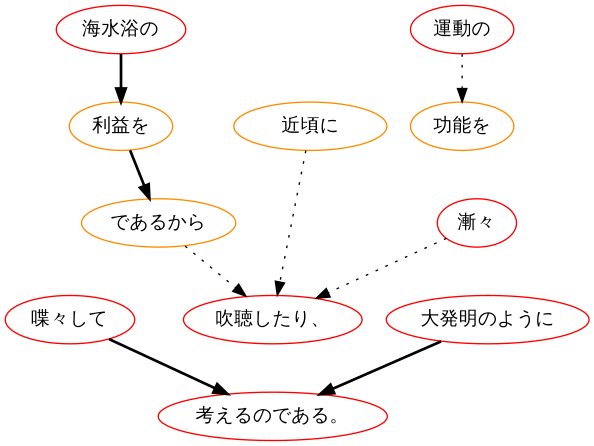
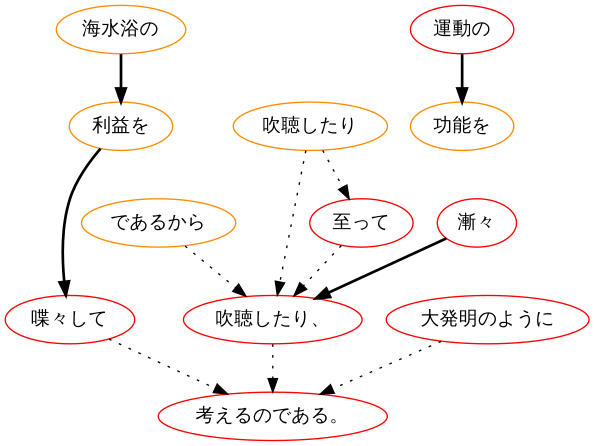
(121, 30) -> (121, 30)
(462, 71) -> (462, 71)
(310, 126) -> (310, 126)
(137, 168) -> (67, 211)
none -> (361, 223)
(387, 266) -> (387, 266)
none -> (273, 361)
(162, 364) -> (162, 364)
(387, 365) -> (387, 365)
